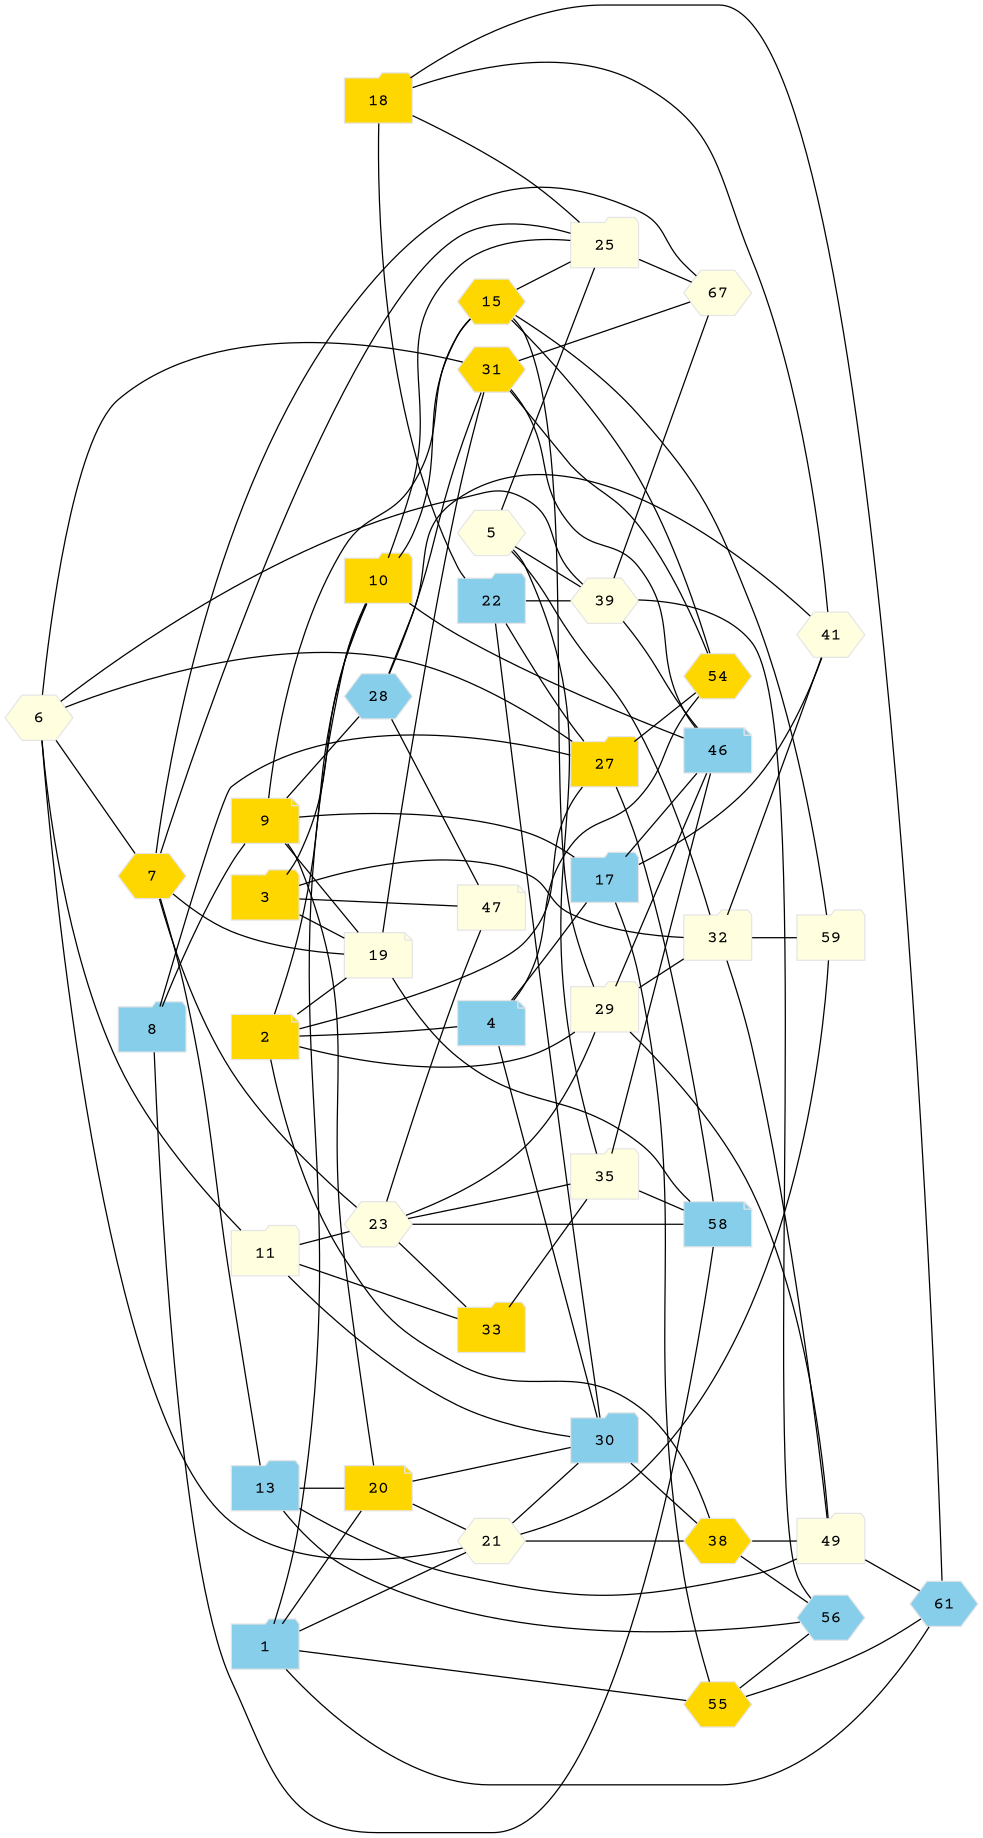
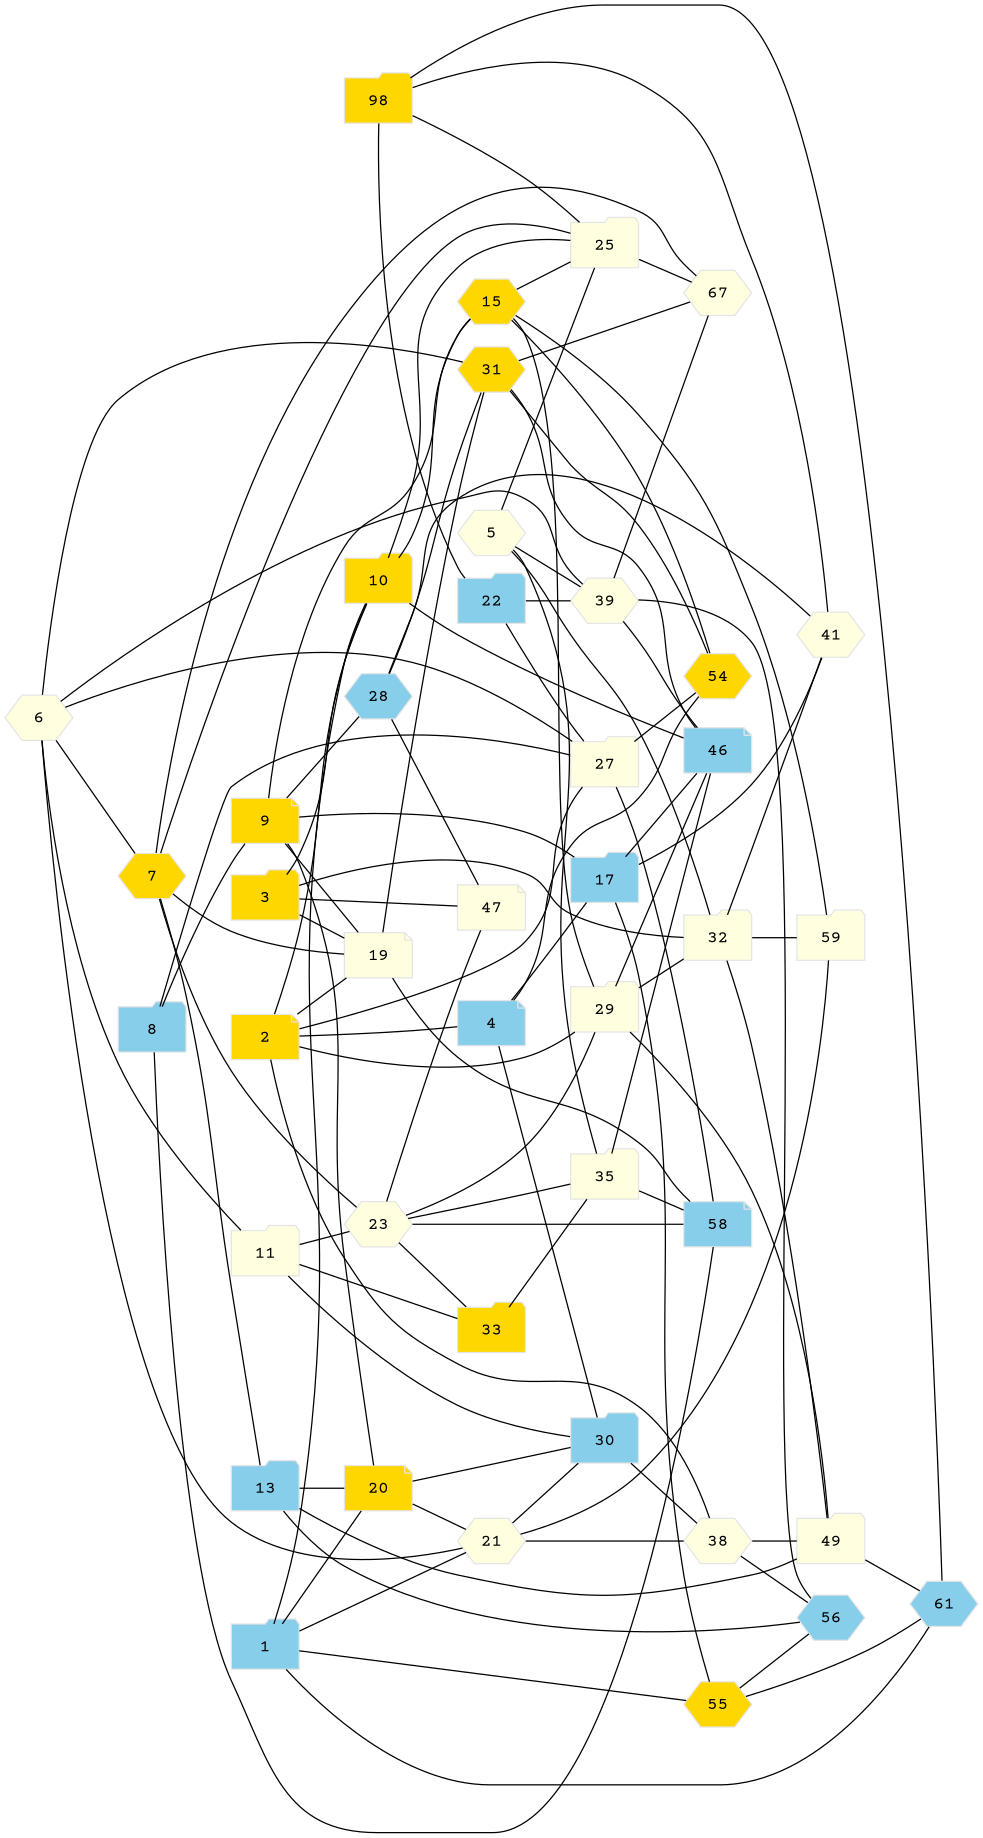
(378, 101) -> (378, 101)
(605, 764) -> (605, 764)
(546, 1021) -> none
(718, 1541) -> (718, 1541)
